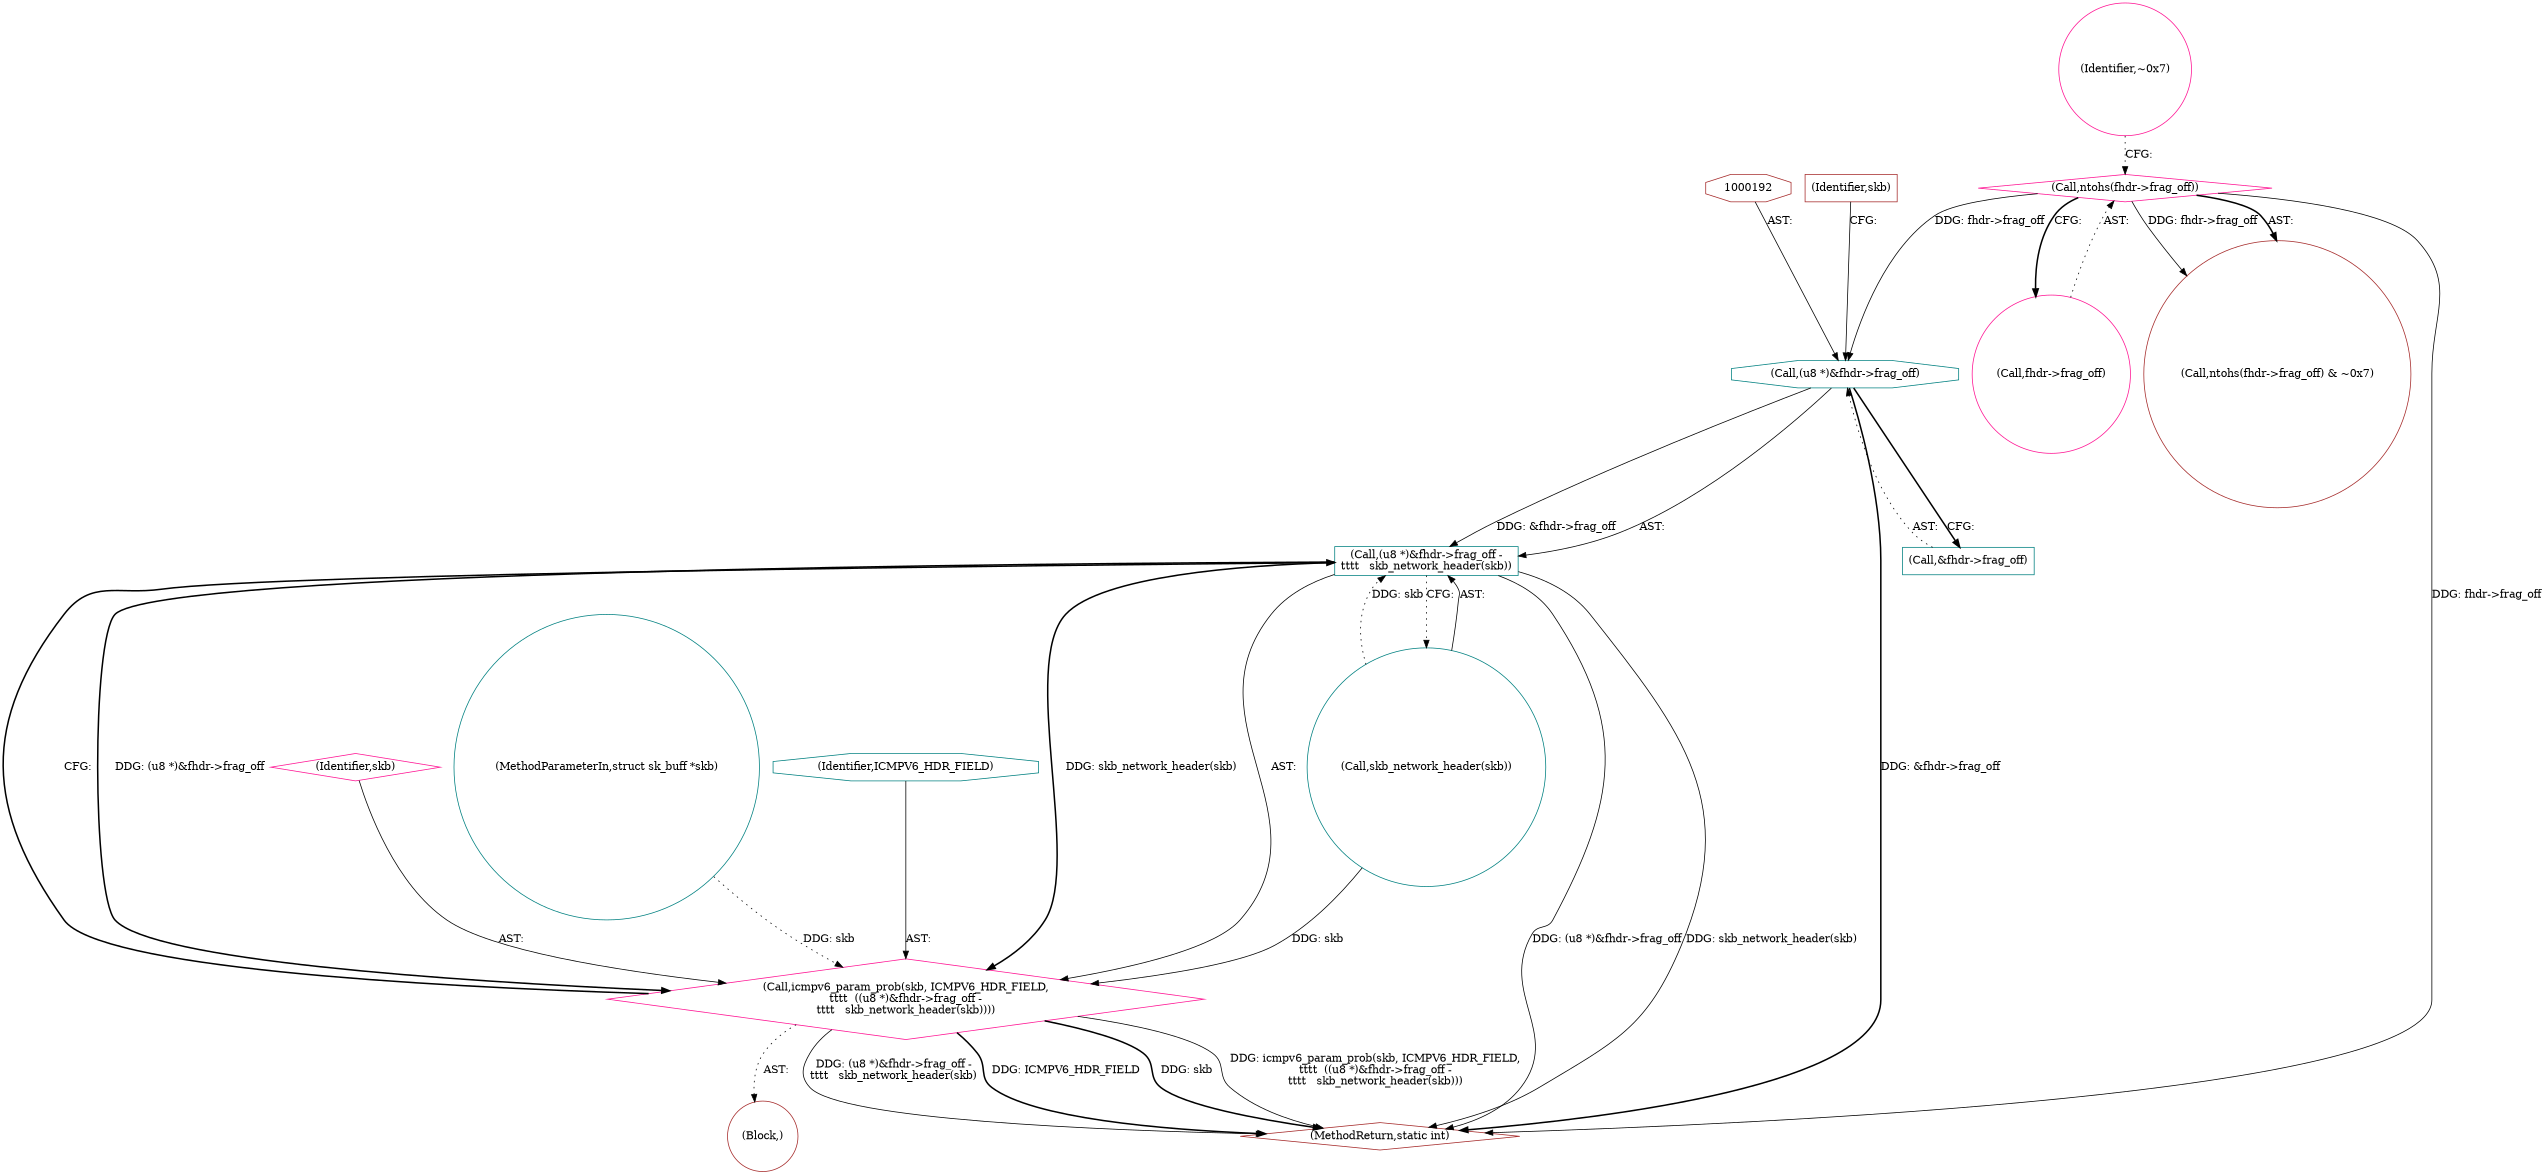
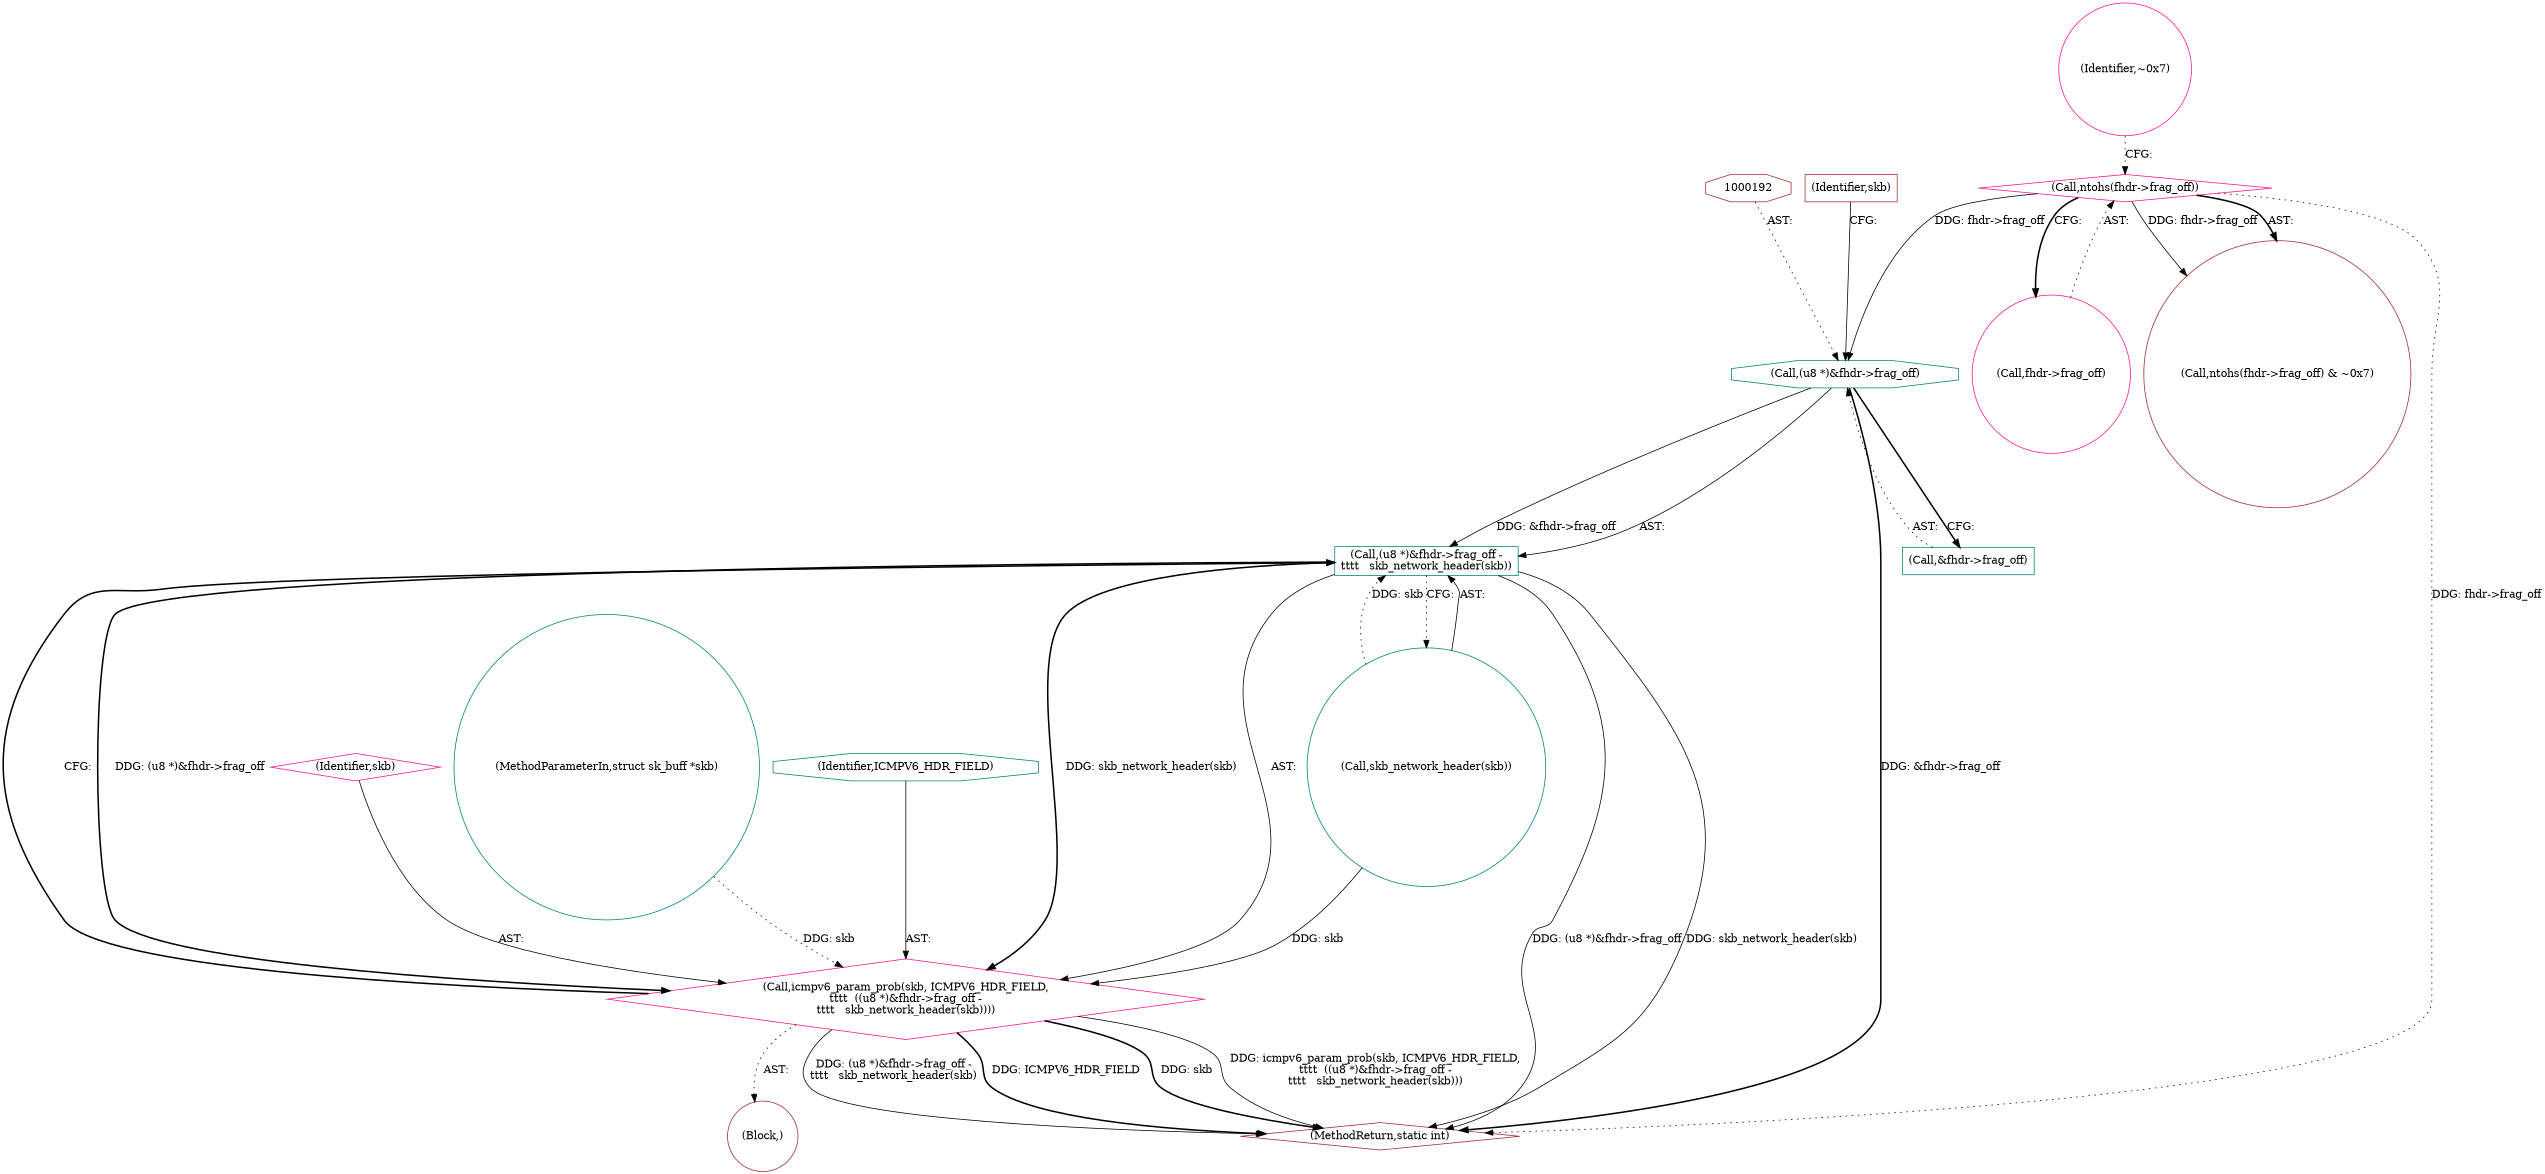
(1795, 278) -> (1795, 278)
(2432, 994) -> (2432, 994)
